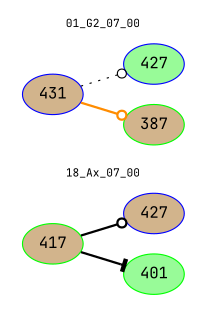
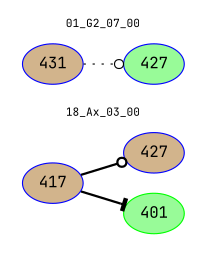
(154, 125) -> none
(103, 174) -> (103, 113)
(53, 244) -> (53, 183)
